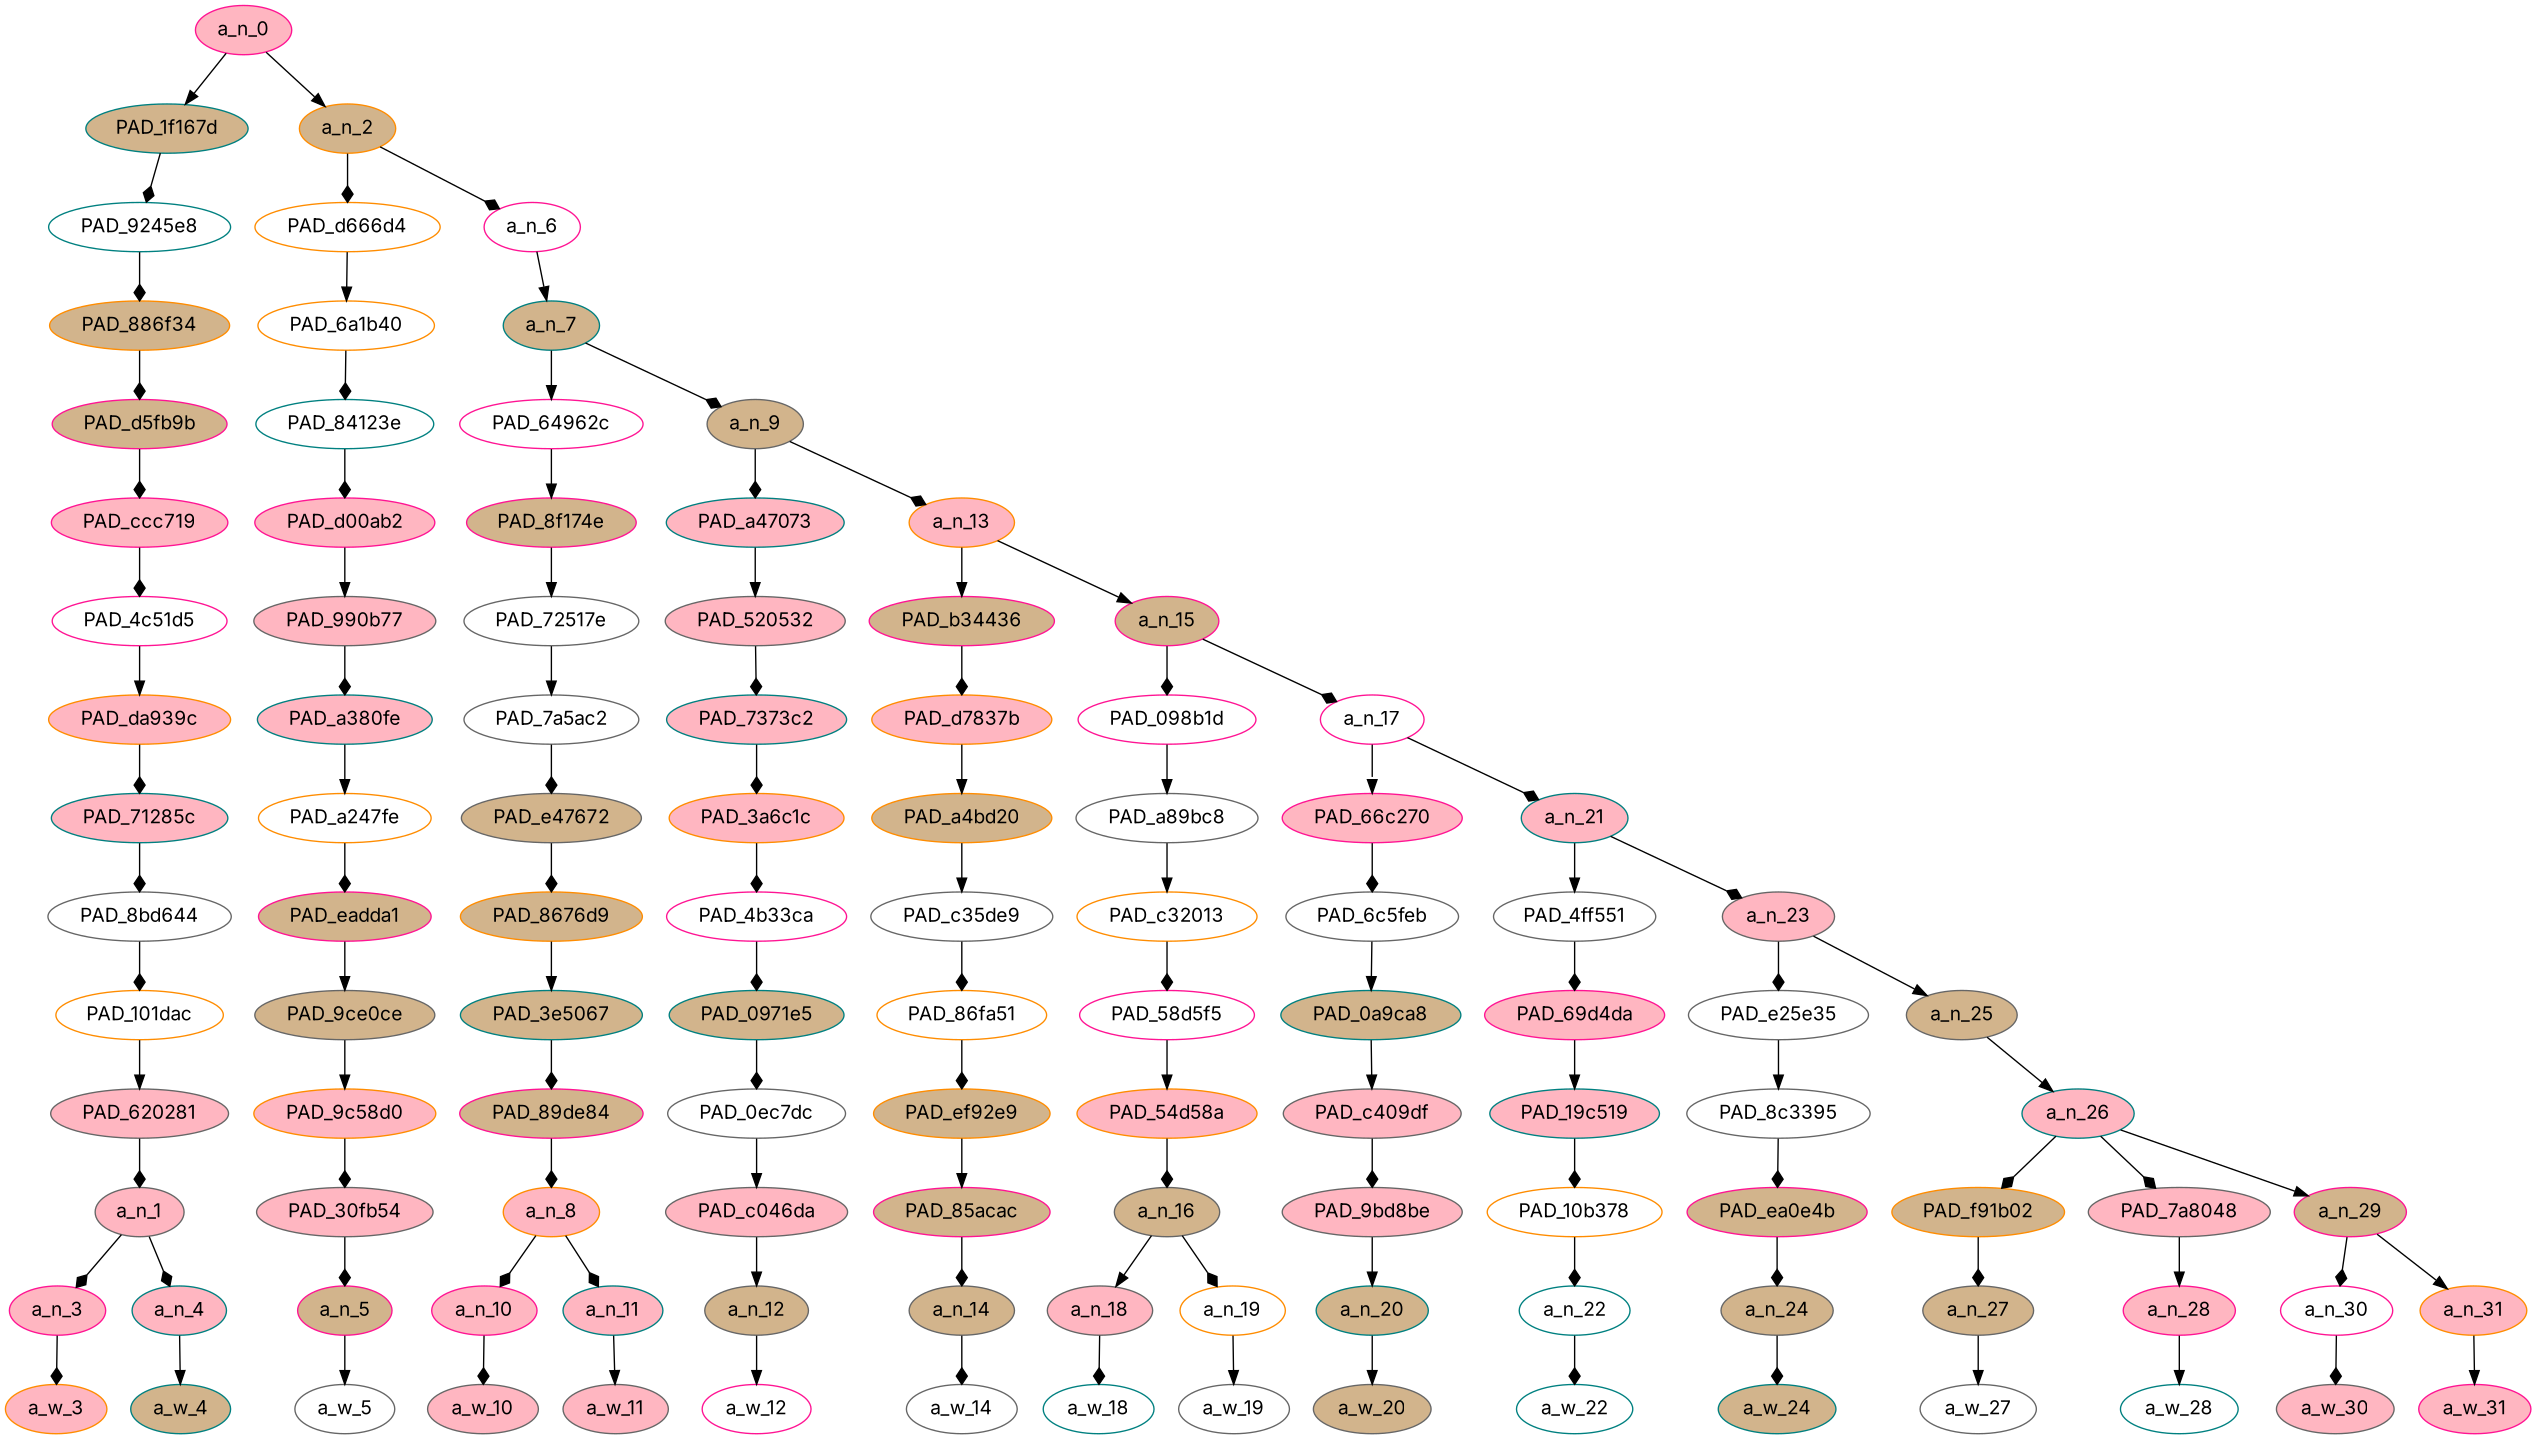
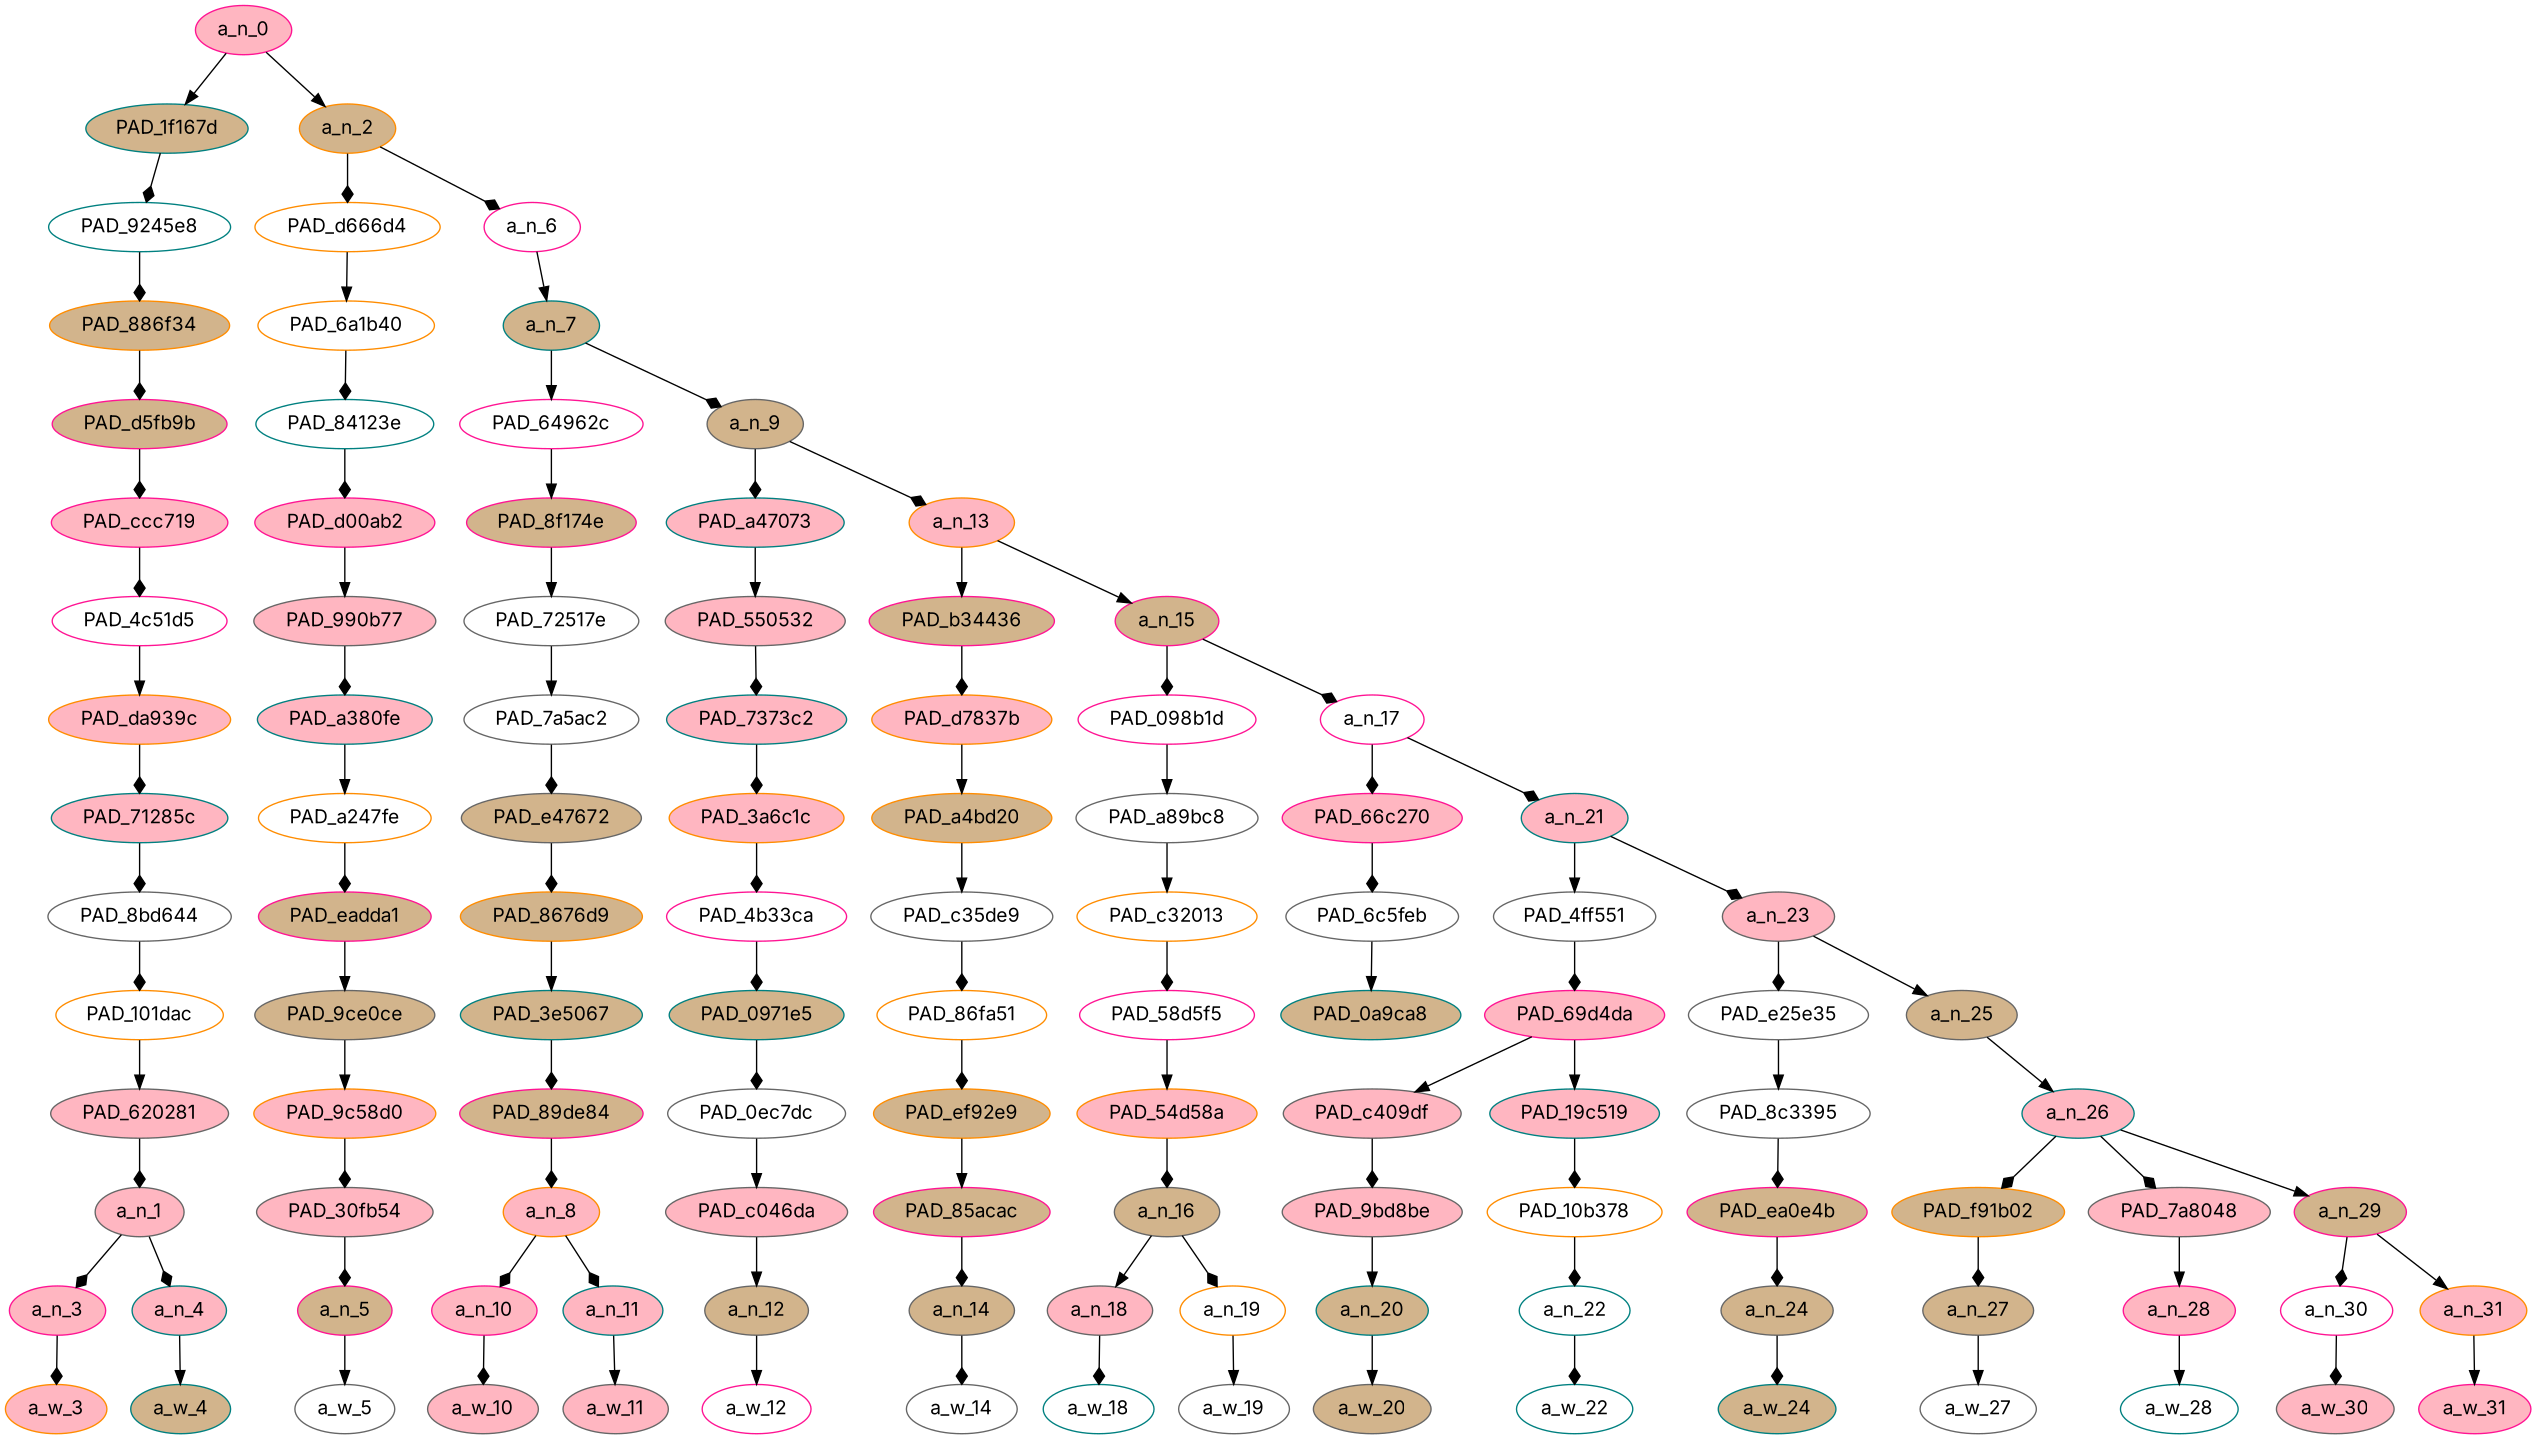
(755, 621) -> (755, 621)
(1372, 761) -> (1372, 761)
(1371, 1058) -> (1480, 1061)
